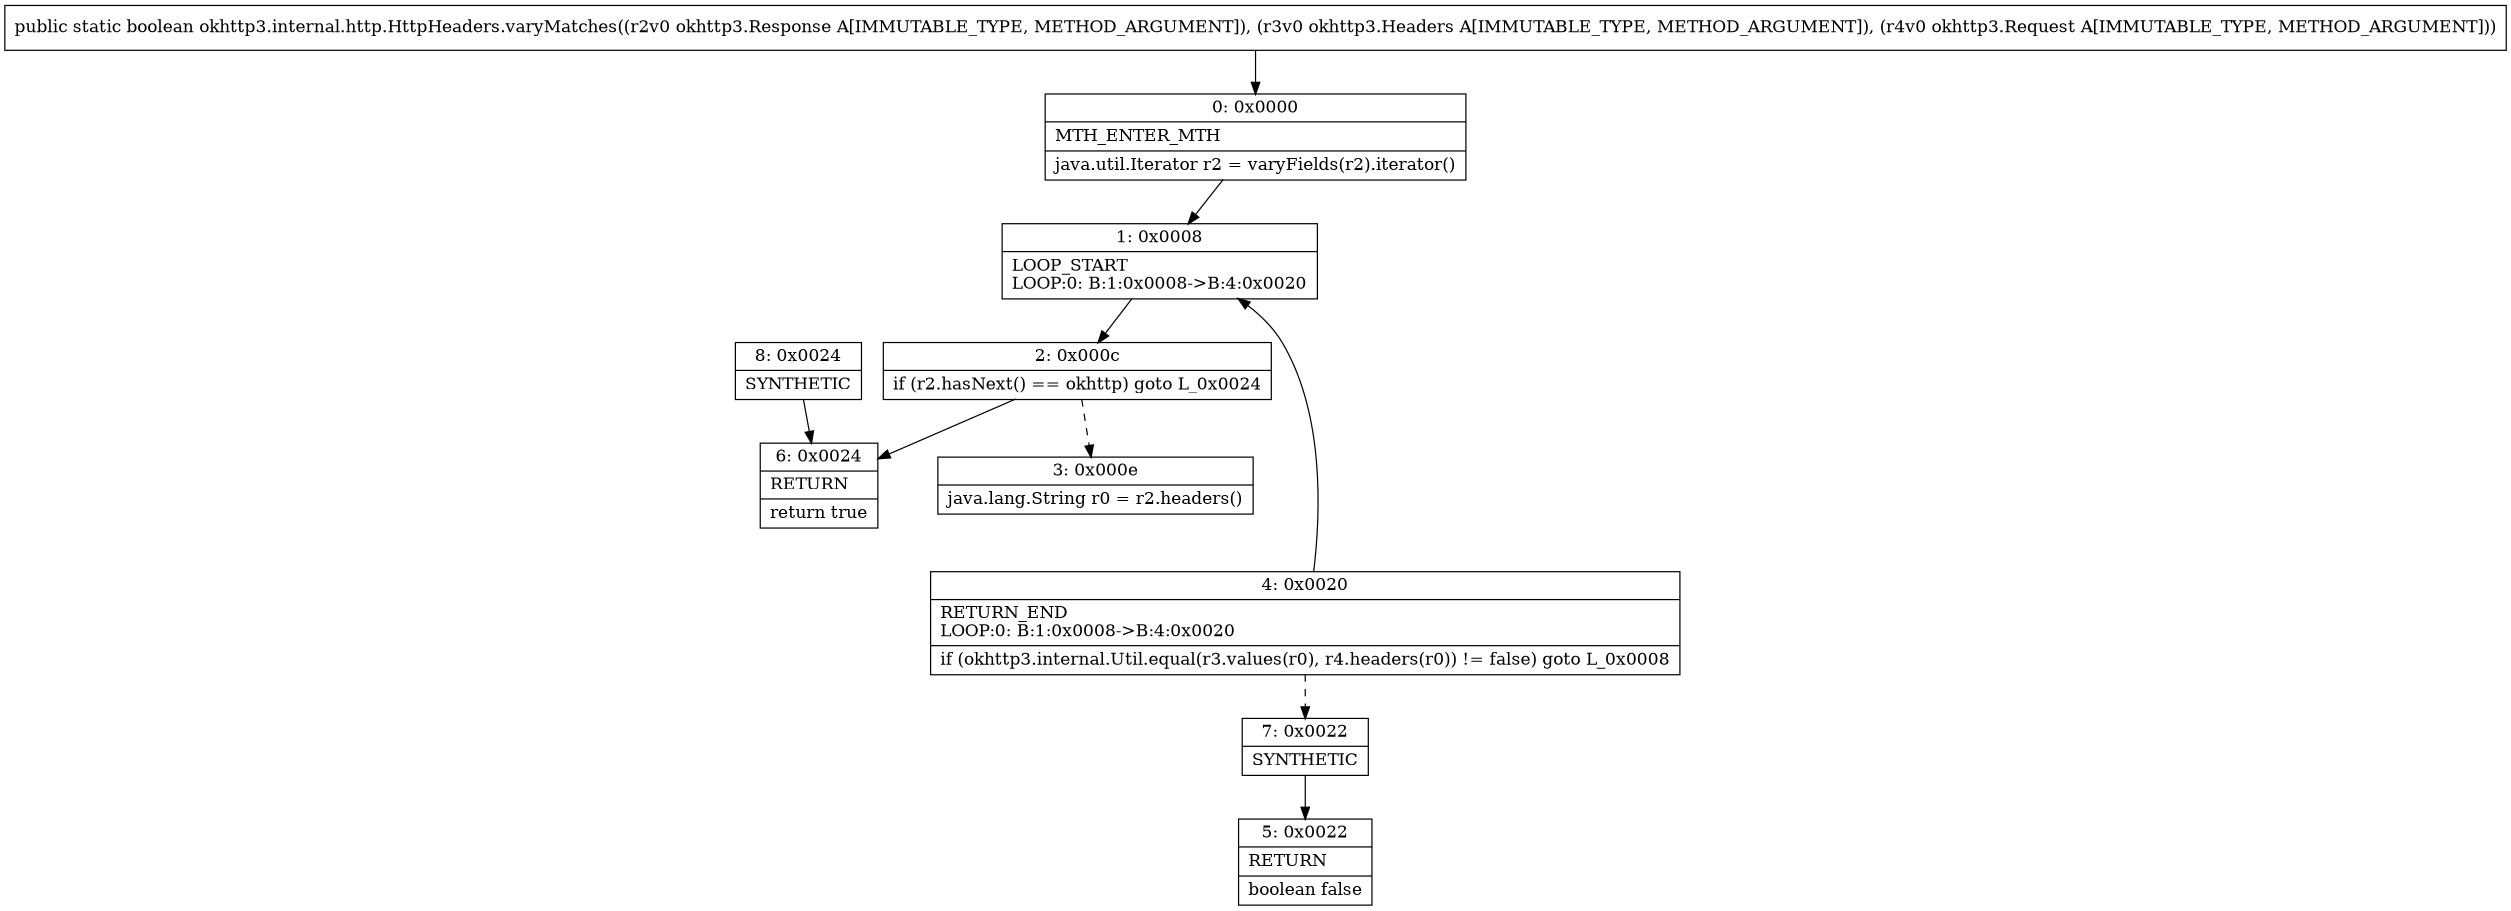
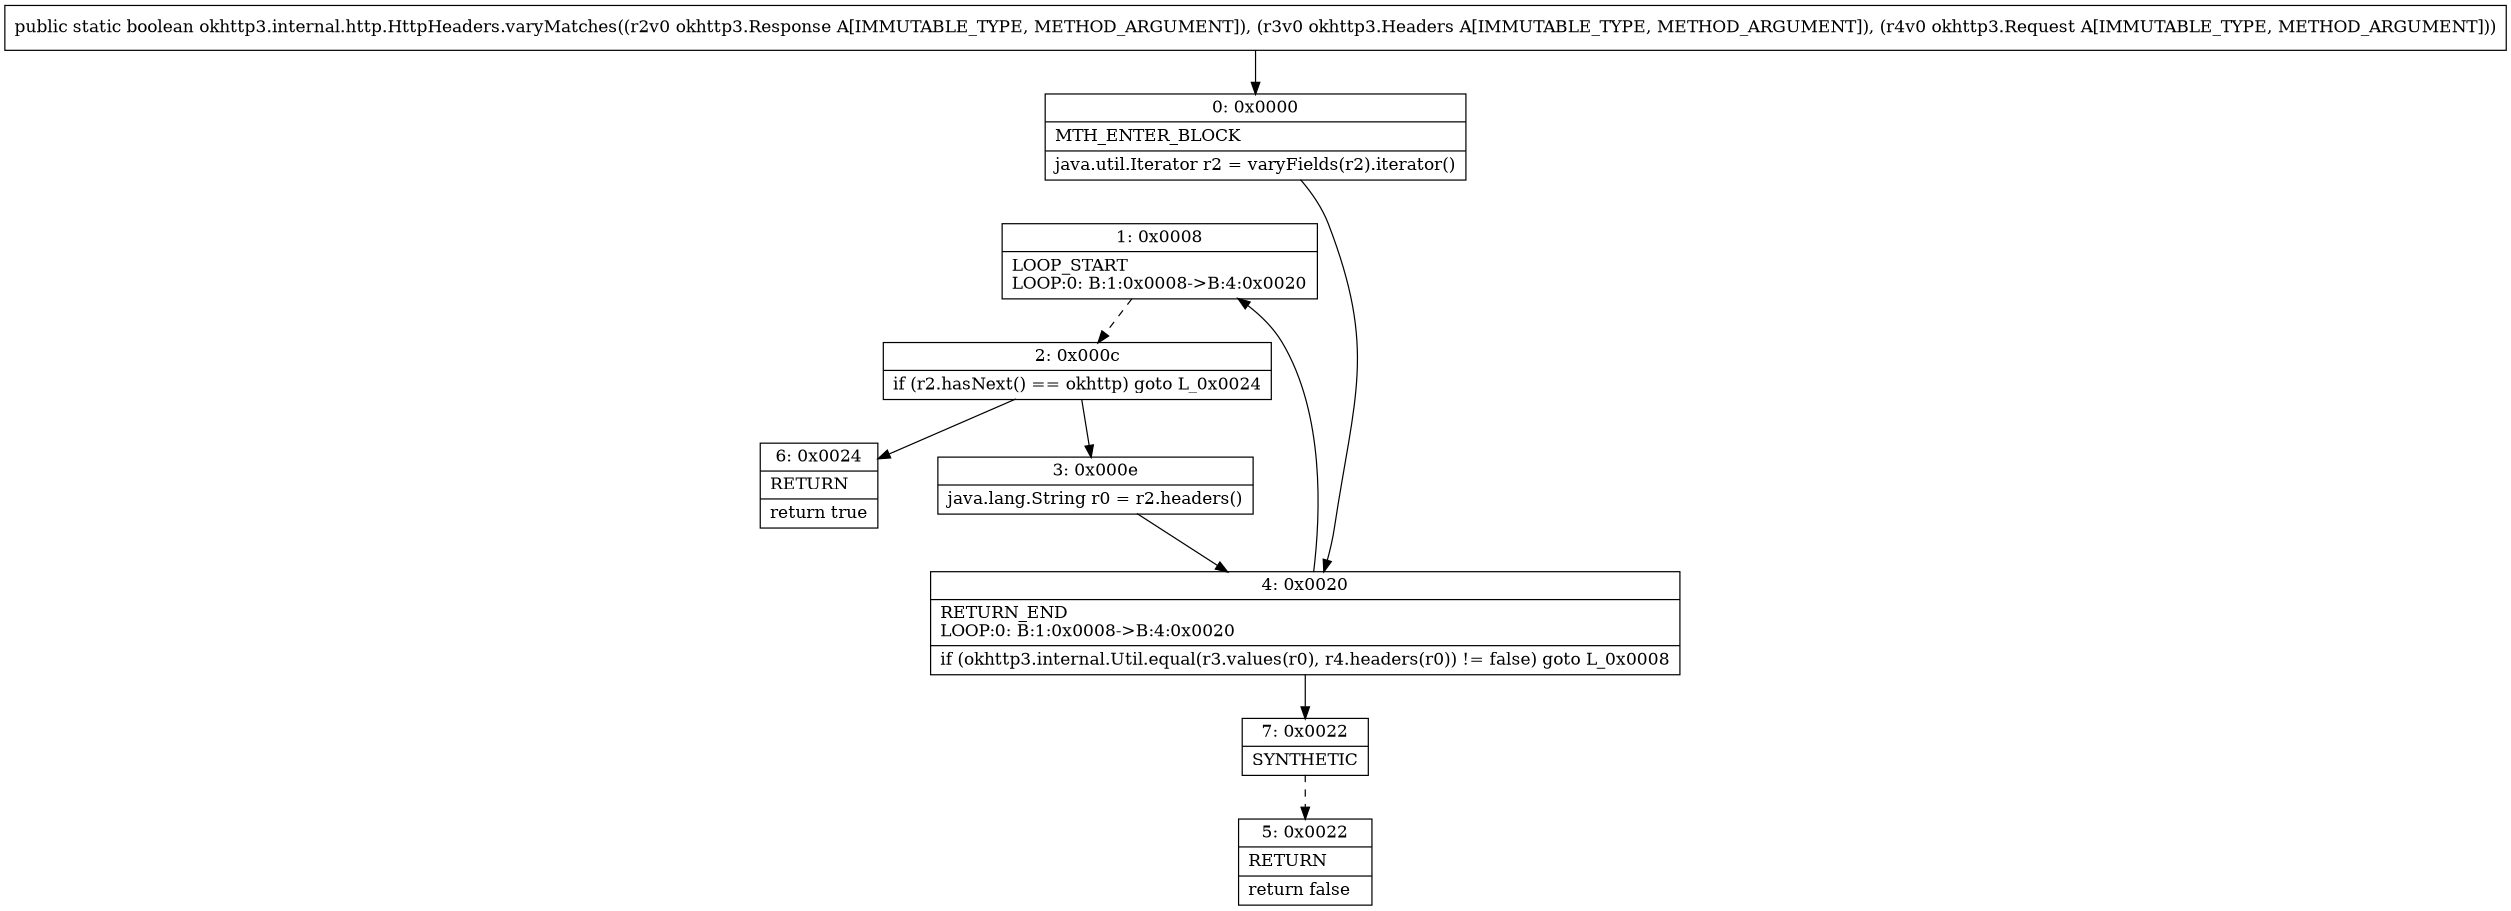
(1138, 136) -> (1148, 136)
(1209, 197) -> (1357, 365)
(1119, 316) -> (1119, 316)
(798, 371) -> none
(1085, 422) -> (1085, 422)
none -> (1177, 540)
(1305, 691) -> (1305, 691)
(1305, 791) -> (1305, 791)
(1305, 890) -> (1300, 890)
